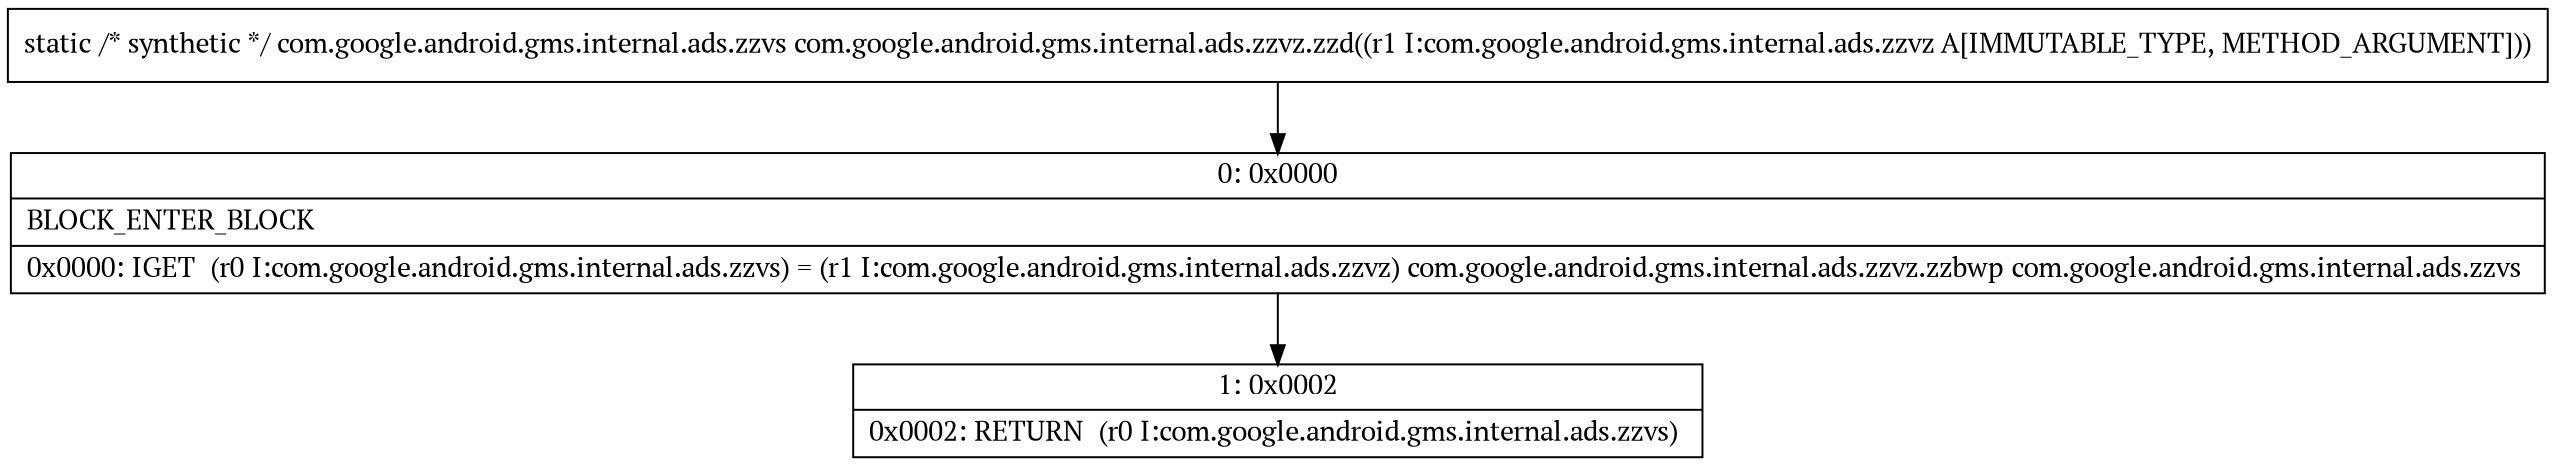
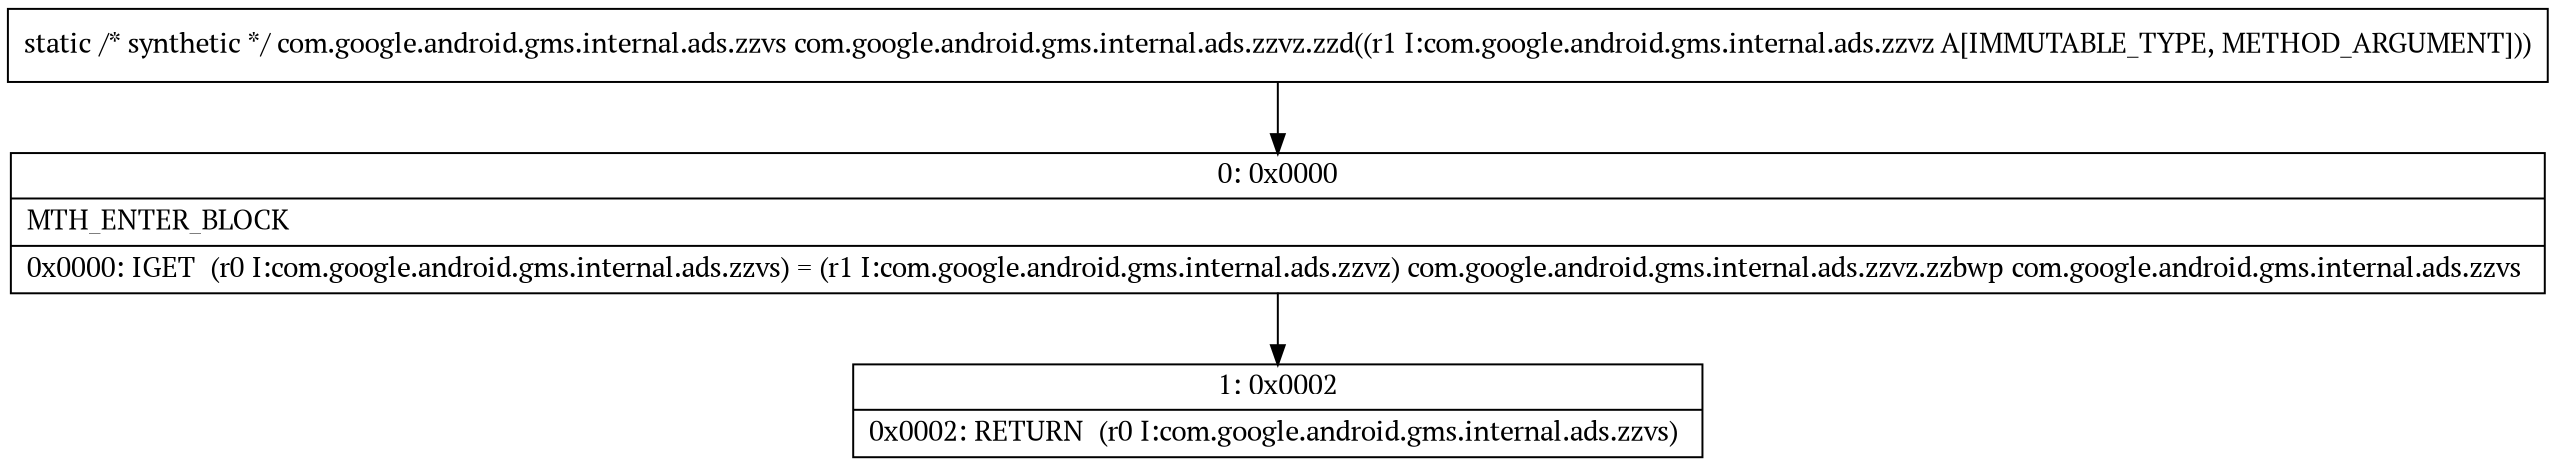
(171, 221) -> (158, 221)
